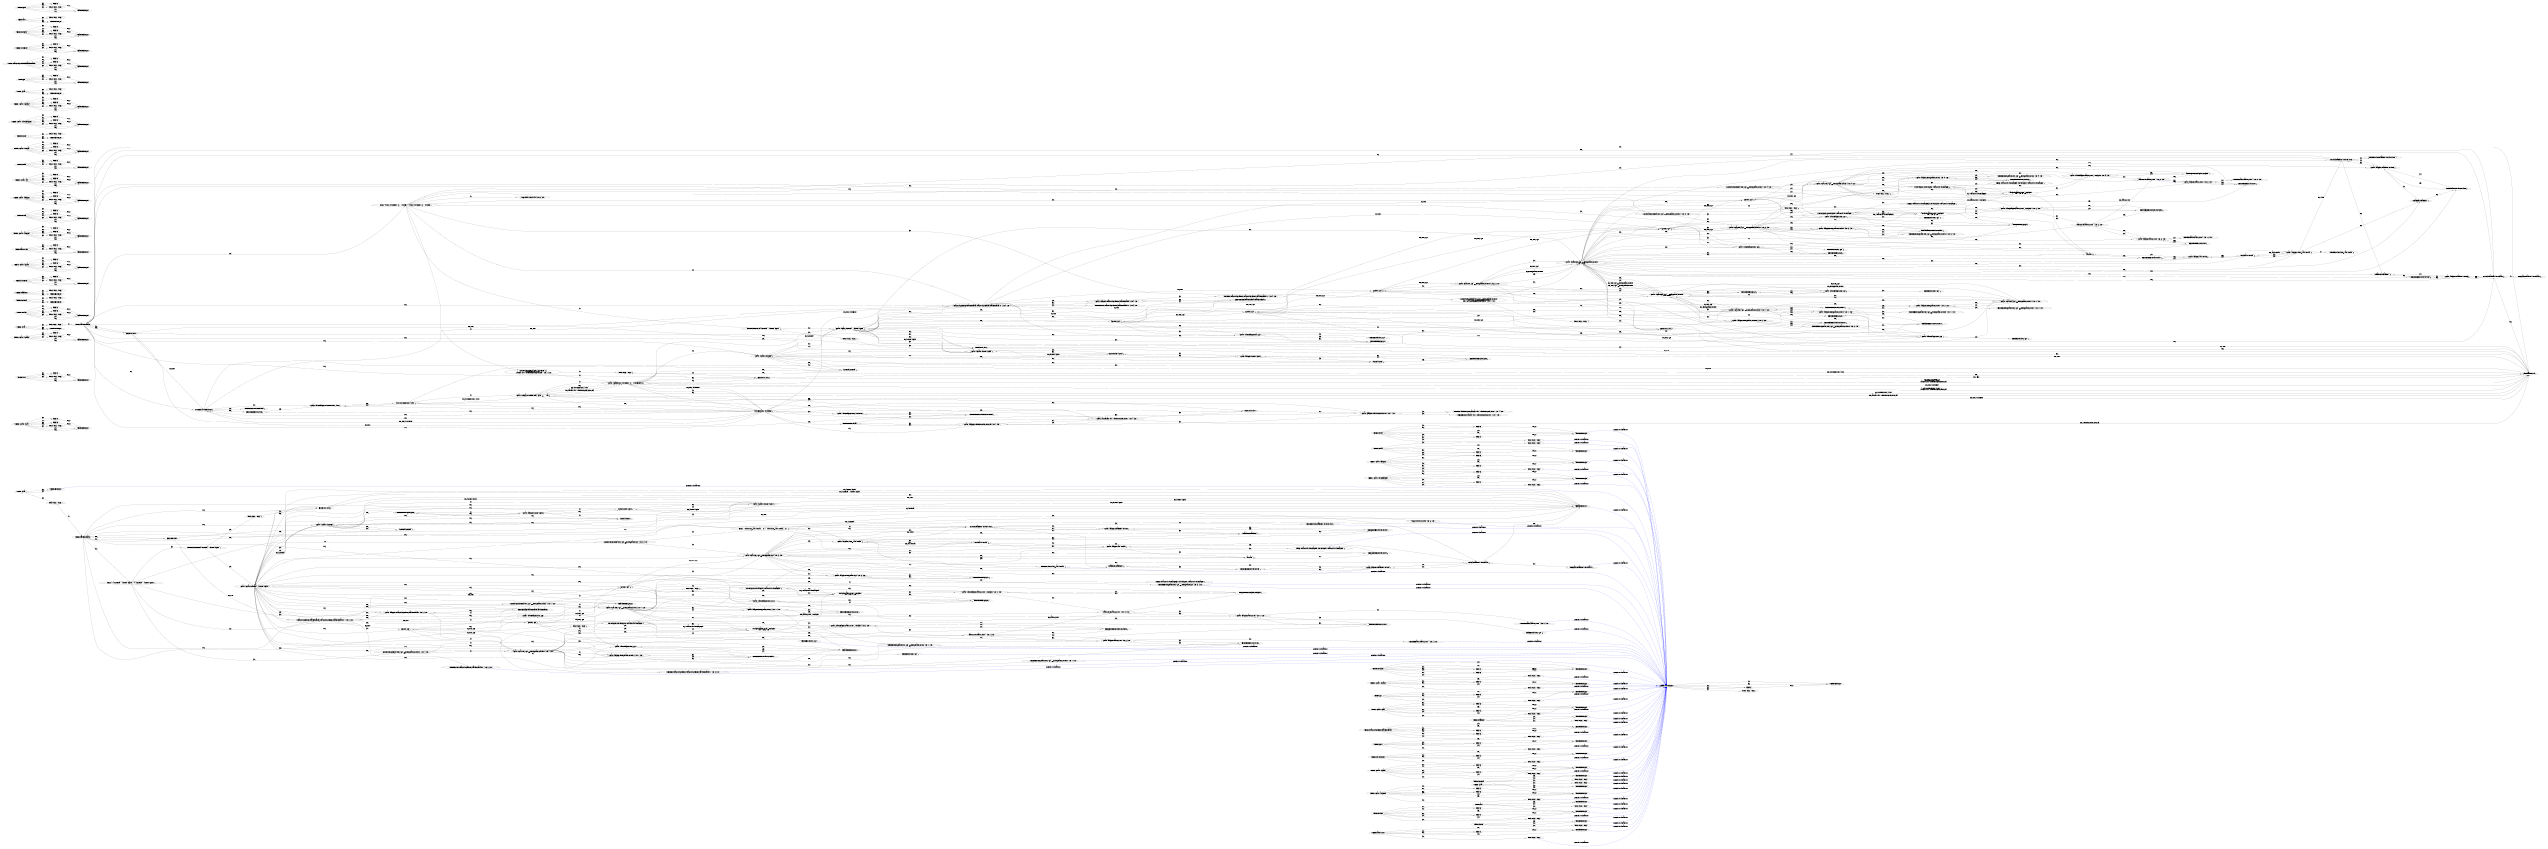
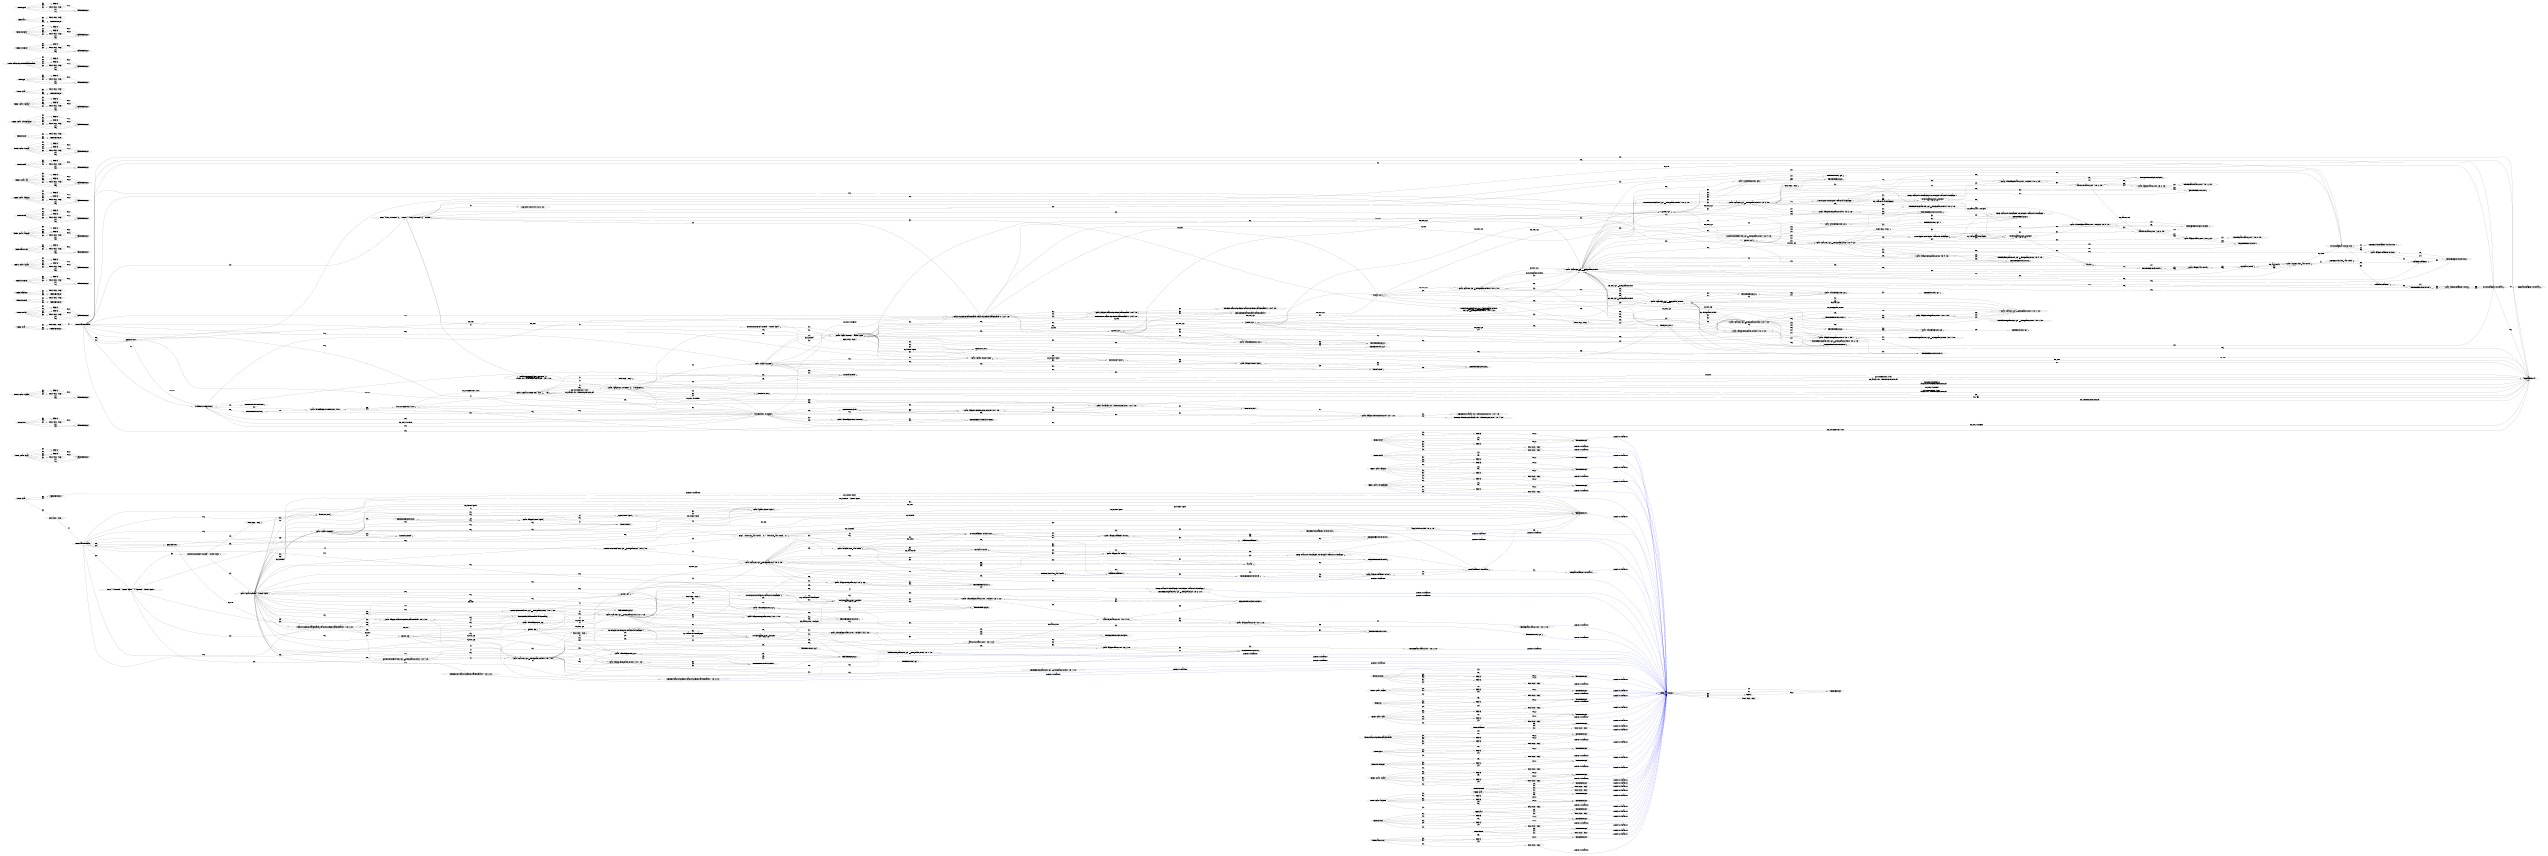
none -> (801, 421)
